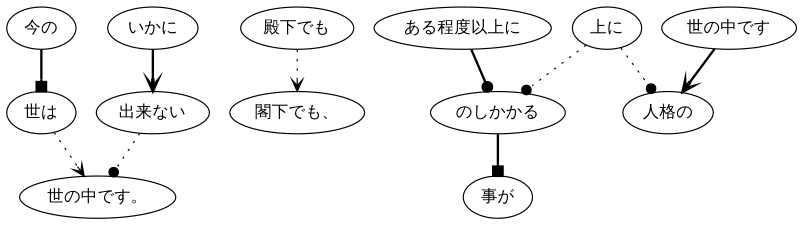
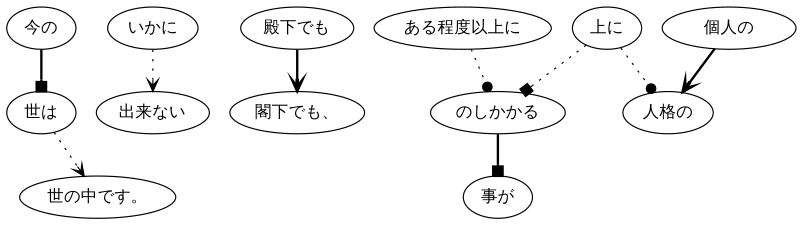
(729, 28) -> (729, 28)
(153, 65) -> (153, 65)
(297, 65) -> (297, 65)
(559, 65) -> (559, 65)
(478, 66) -> (478, 66)
(128, 151) -> none
